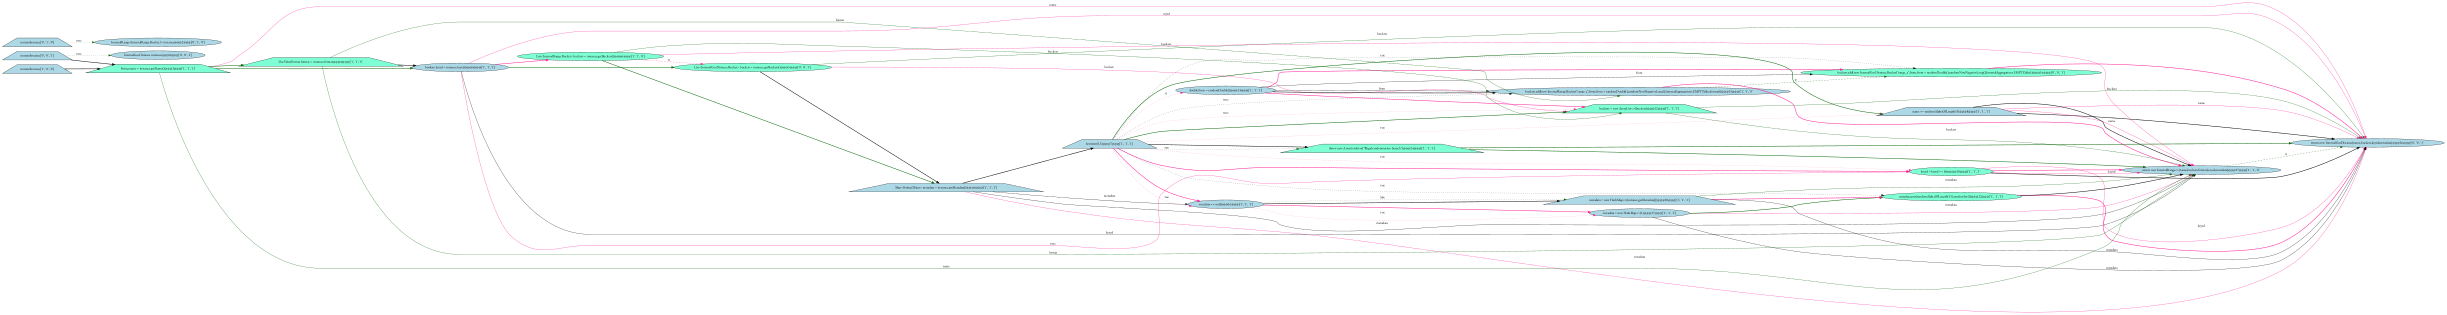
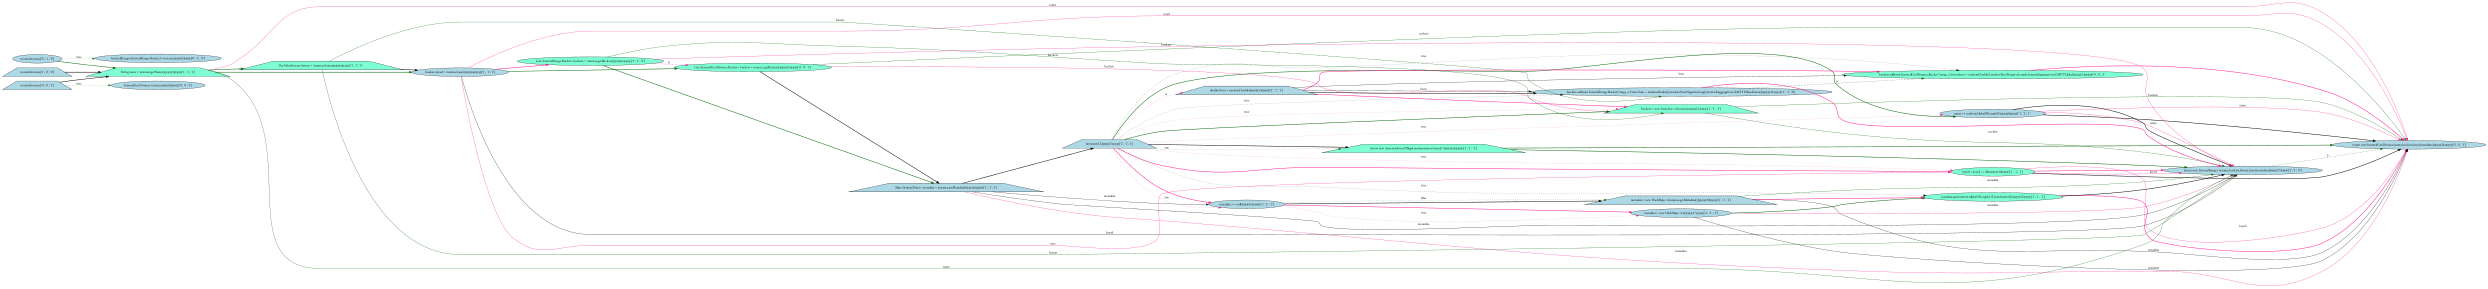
(37, 42) -> (37, 59)
none -> (85, 65)
(1226, 90) -> (1247, 90)
(1951, 112) -> (1993, 114)
